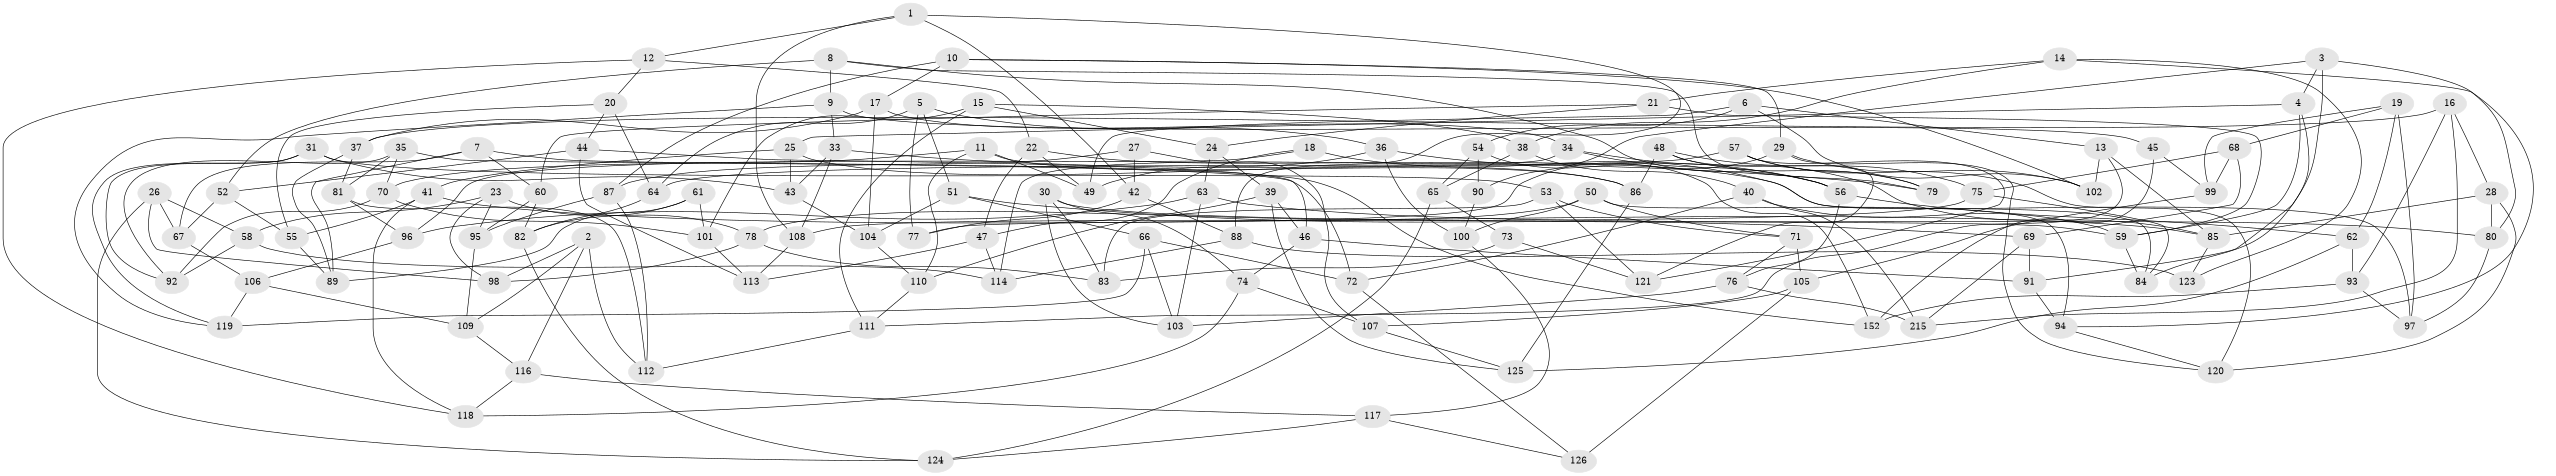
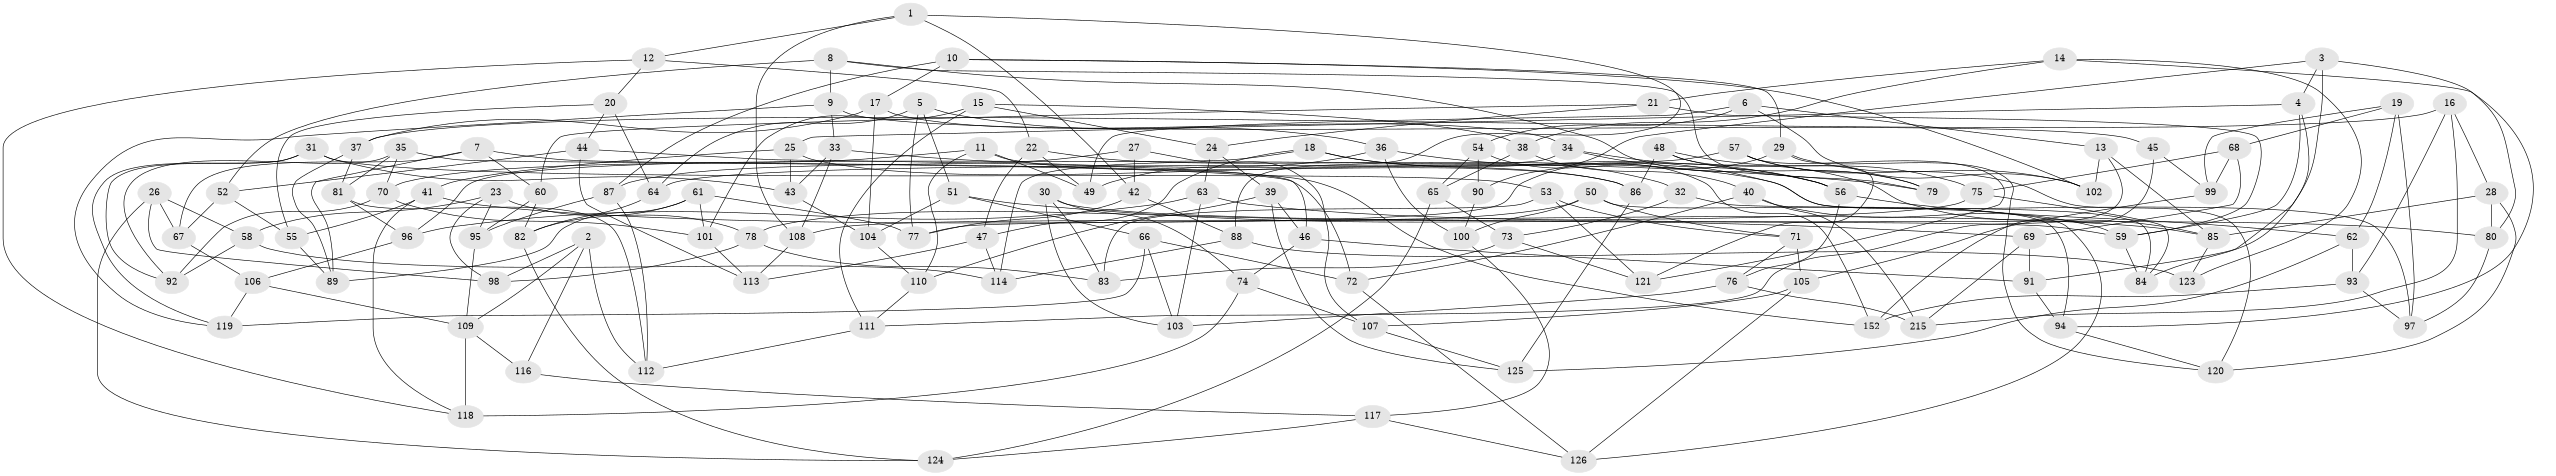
none -> (1681, 193)
none -> (804, 210)
(494, 394) -> (466, 372)
